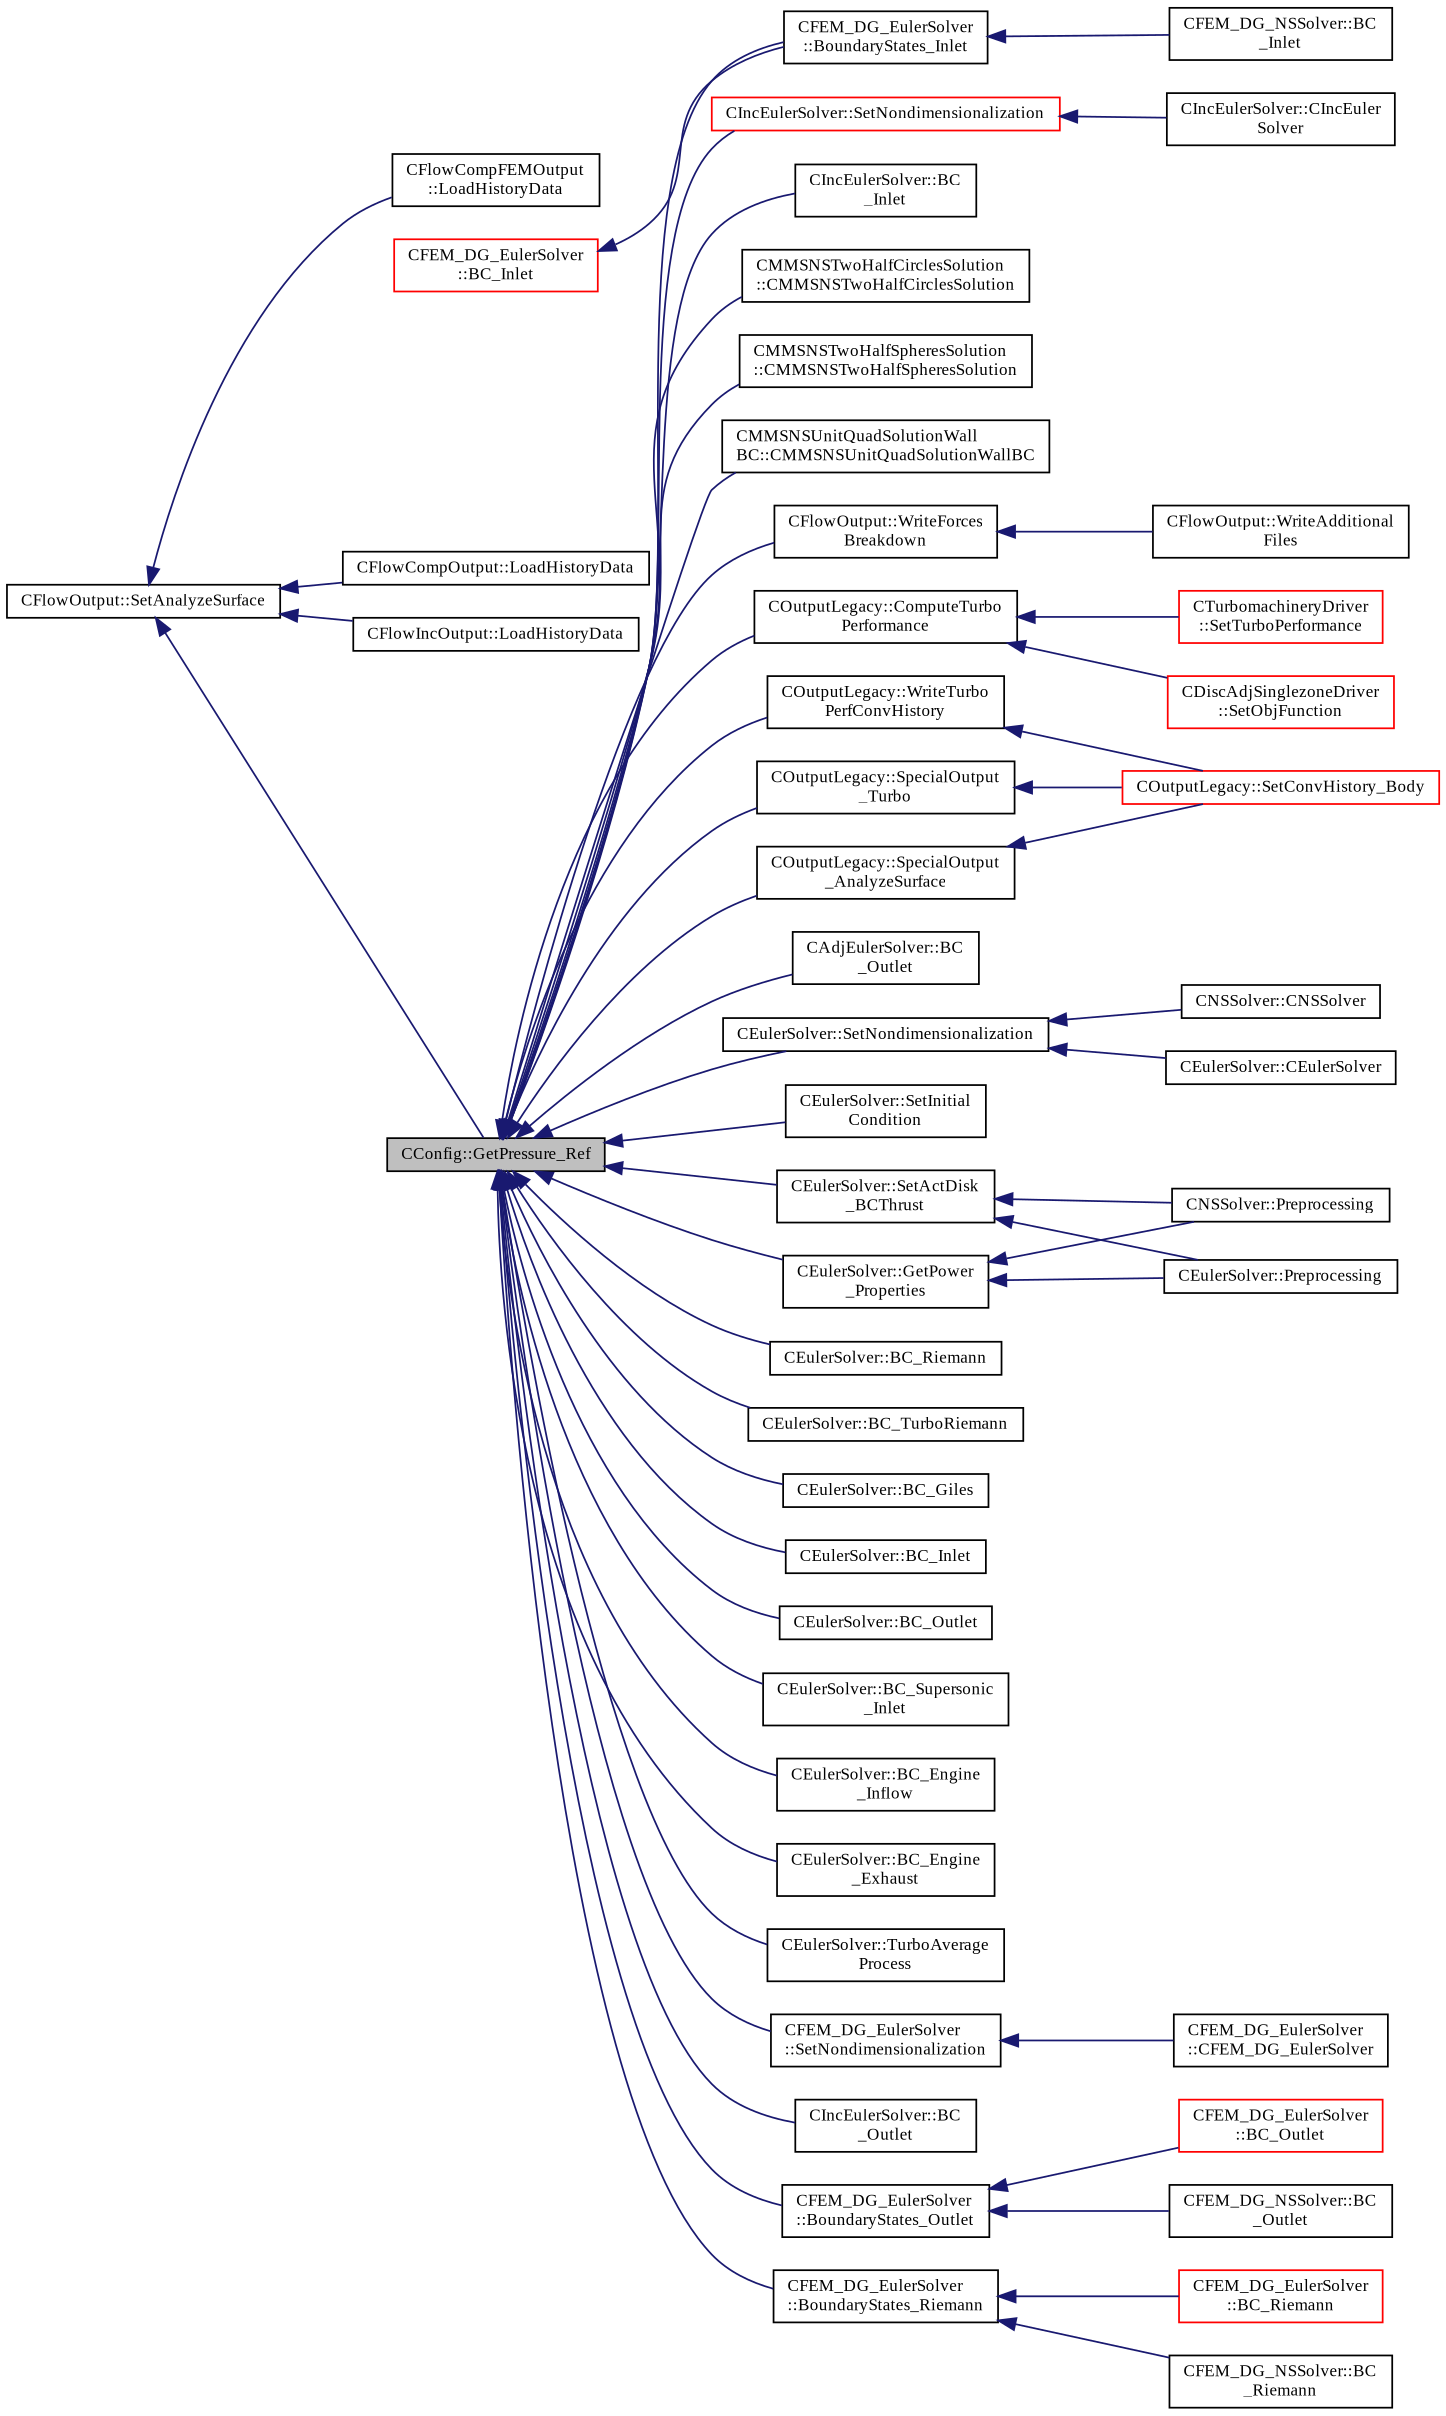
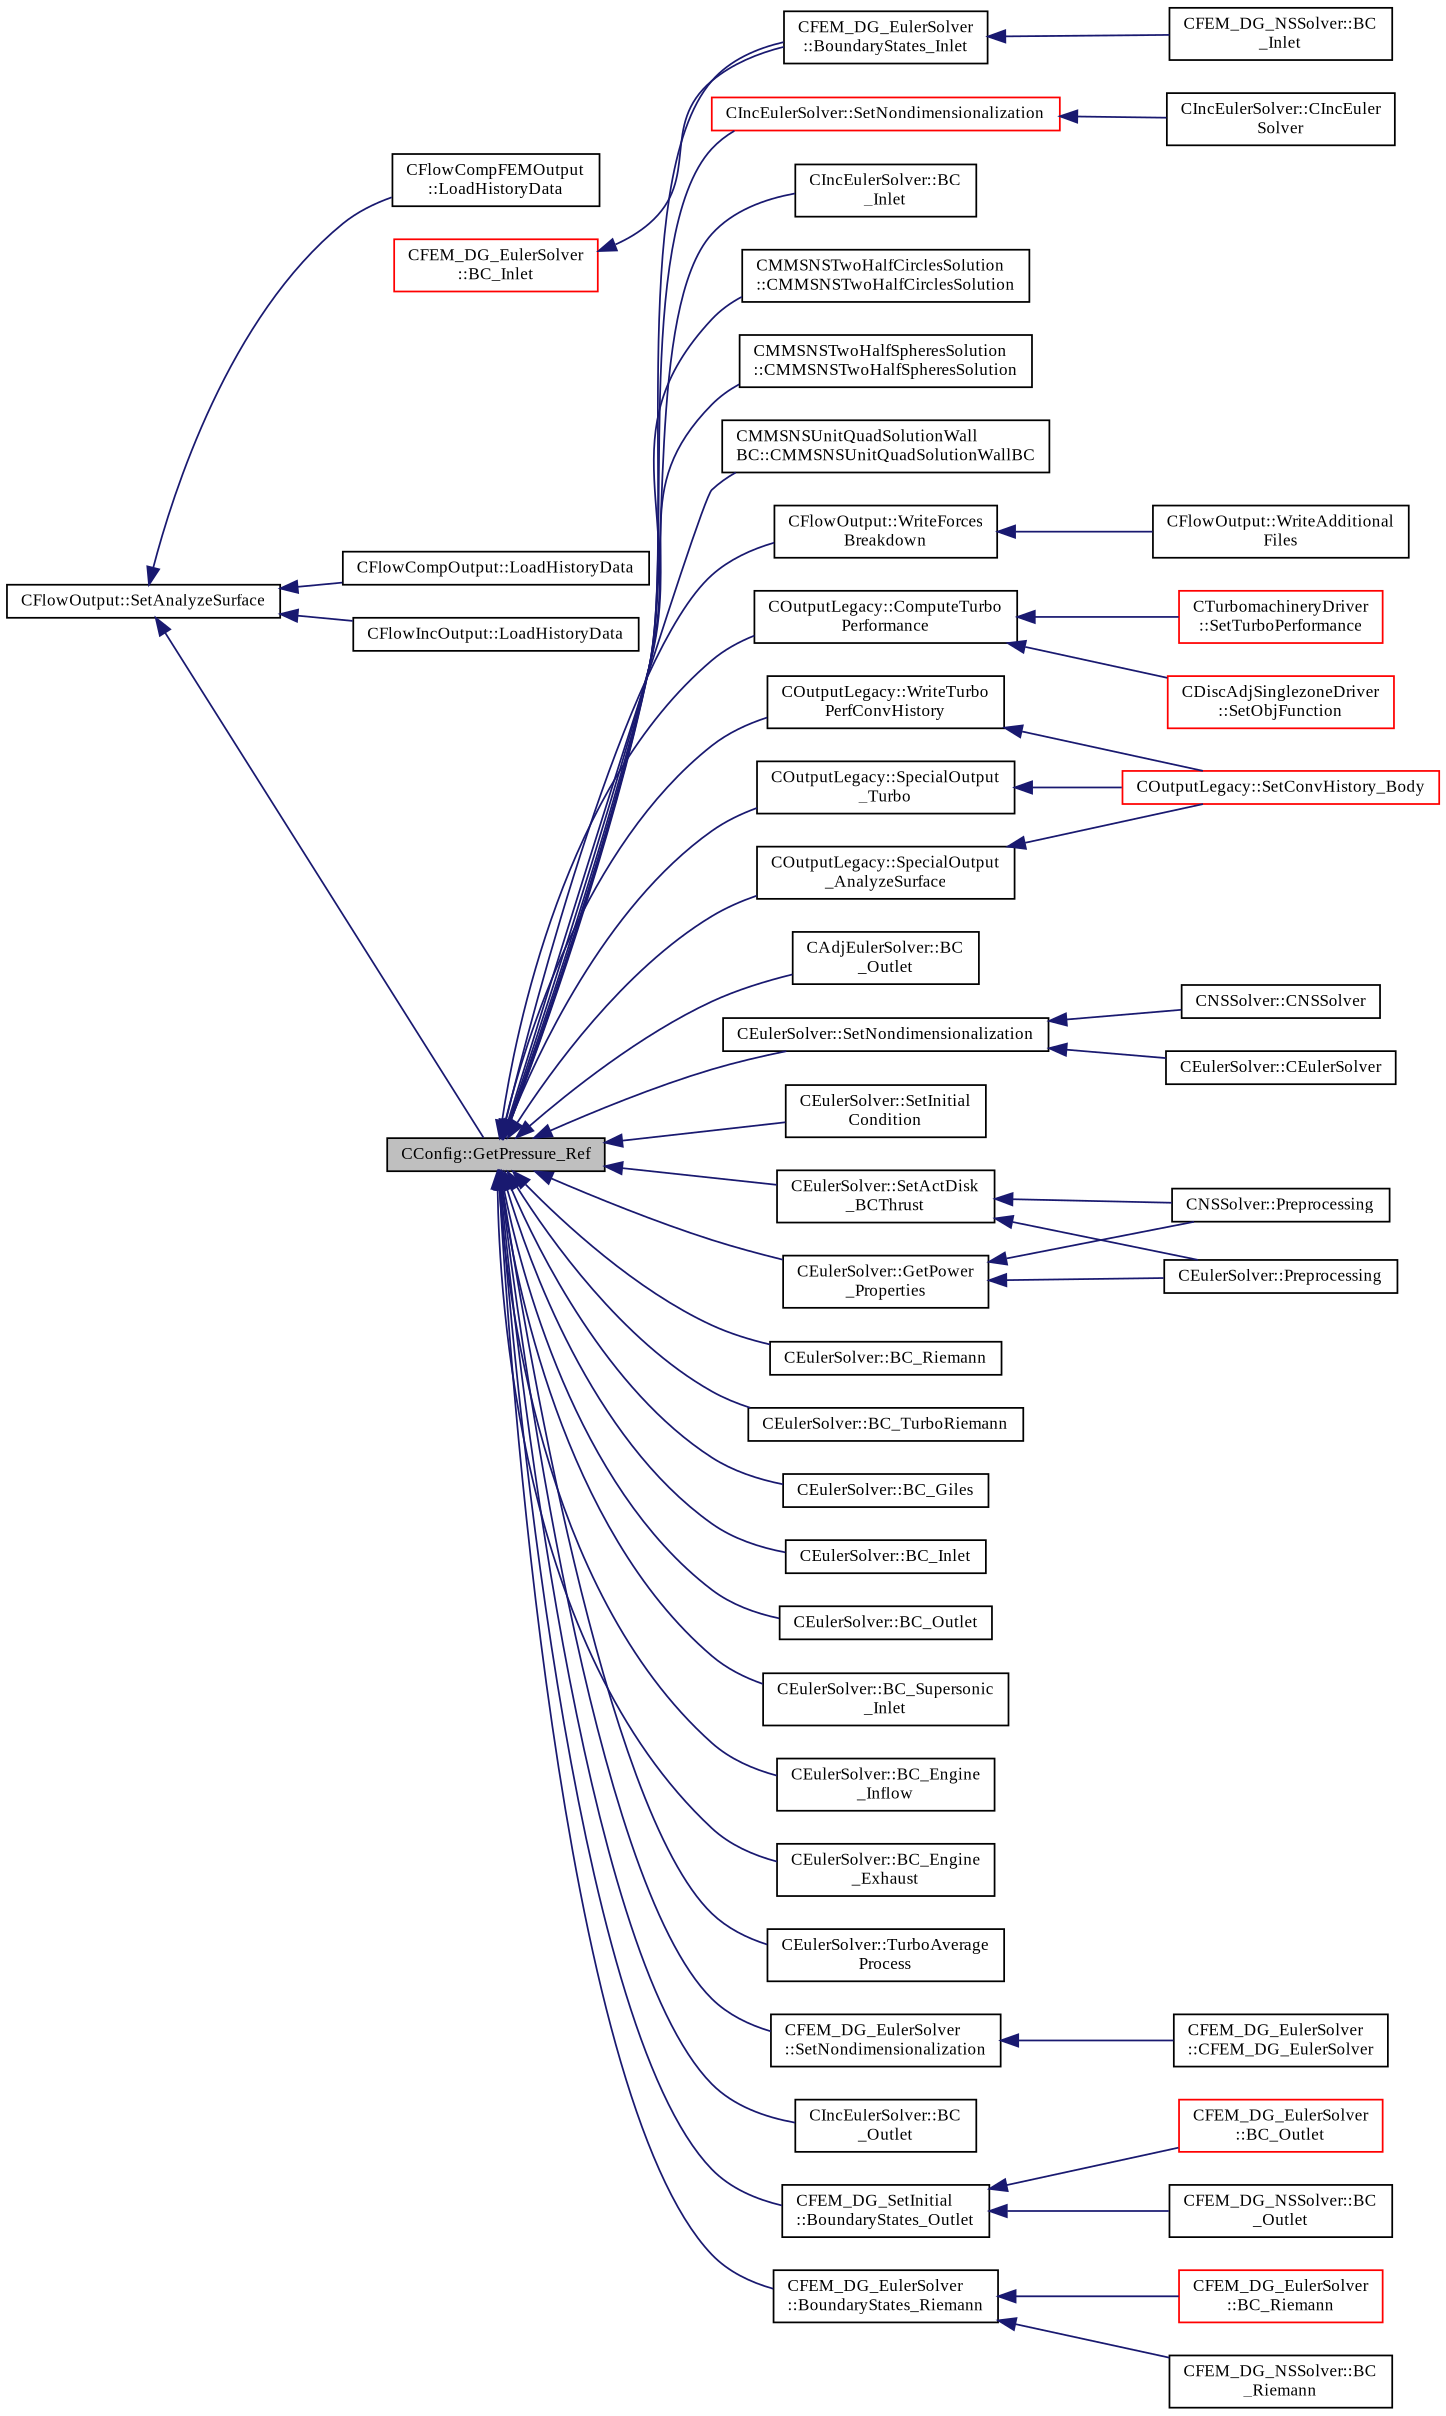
(886, 2211) -> (886, 2211)
